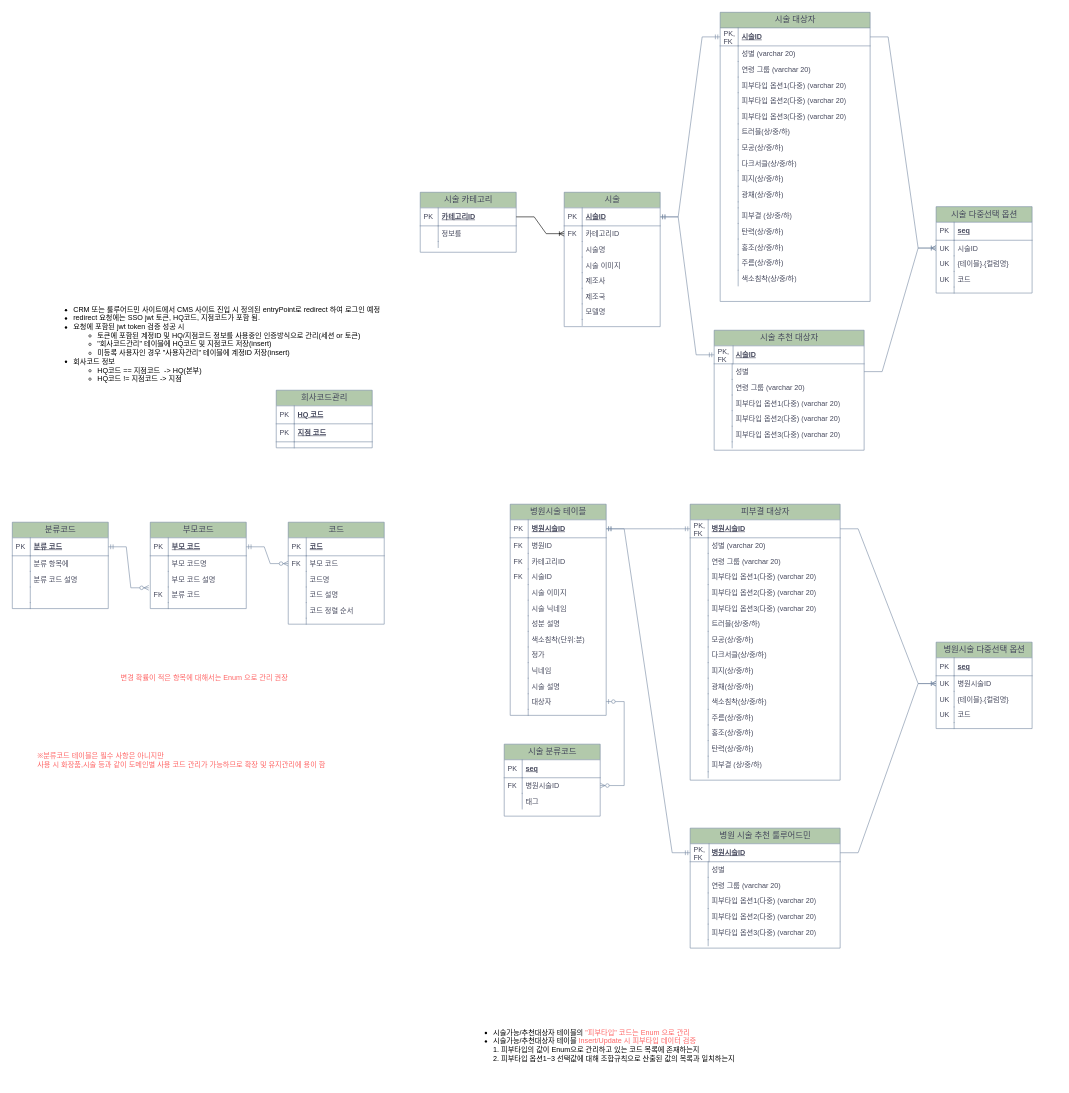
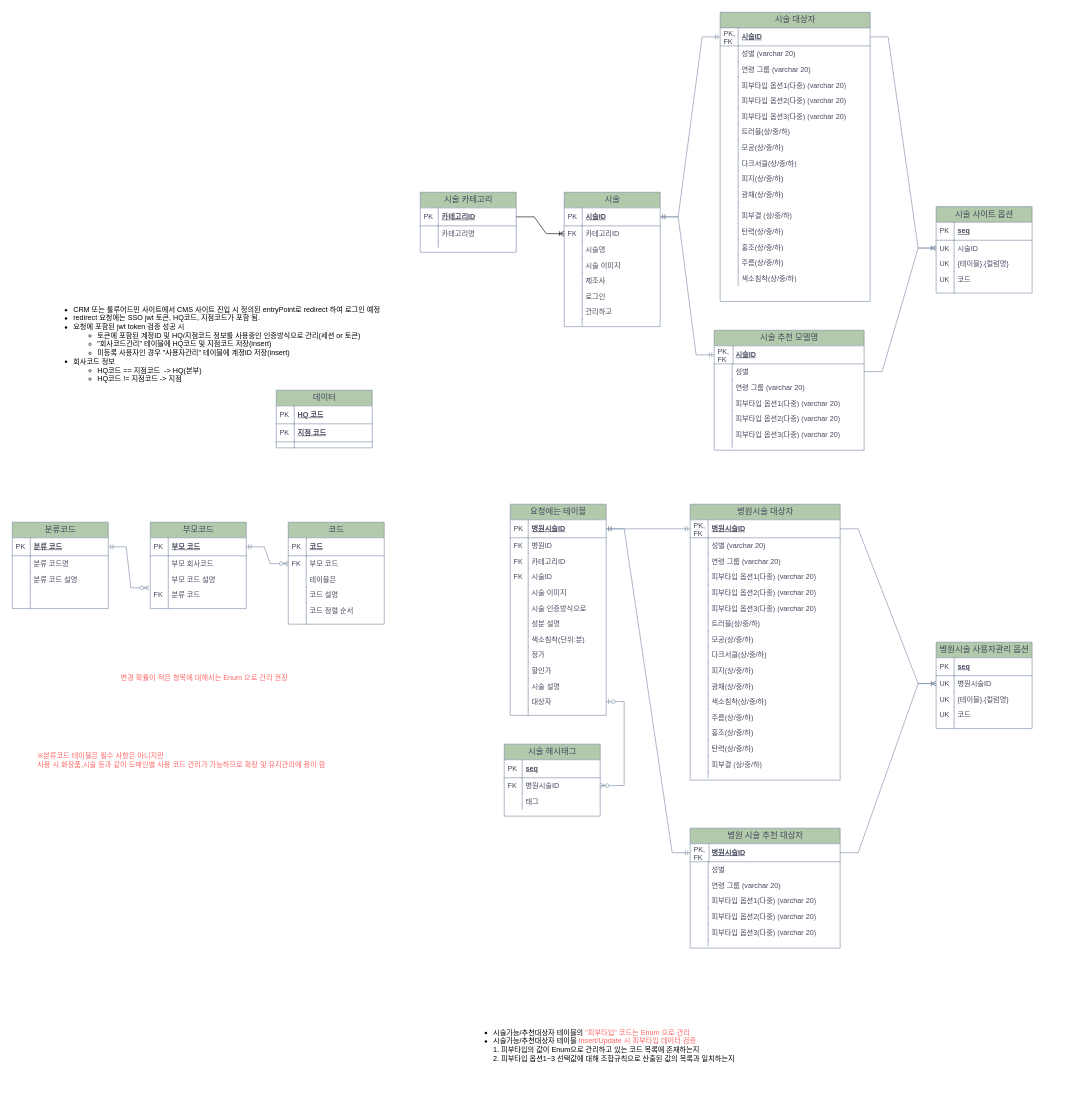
(985, 215) -> (985, 215)
(453, 234) -> (460, 234)
(597, 297) -> (597, 297)
(597, 312) -> (600, 312)
(790, 338) -> (790, 338)
(325, 398) -> (325, 398)
(559, 512) -> (559, 512)
(766, 512) -> (766, 512)
(53, 564) -> (53, 564)
(191, 564) -> (195, 564)
(321, 580) -> (324, 580)
(551, 609) -> (562, 609)
(985, 650) -> (985, 650)
(543, 671) -> (543, 671)
(553, 752) -> (553, 752)
(766, 836) -> (766, 836)
